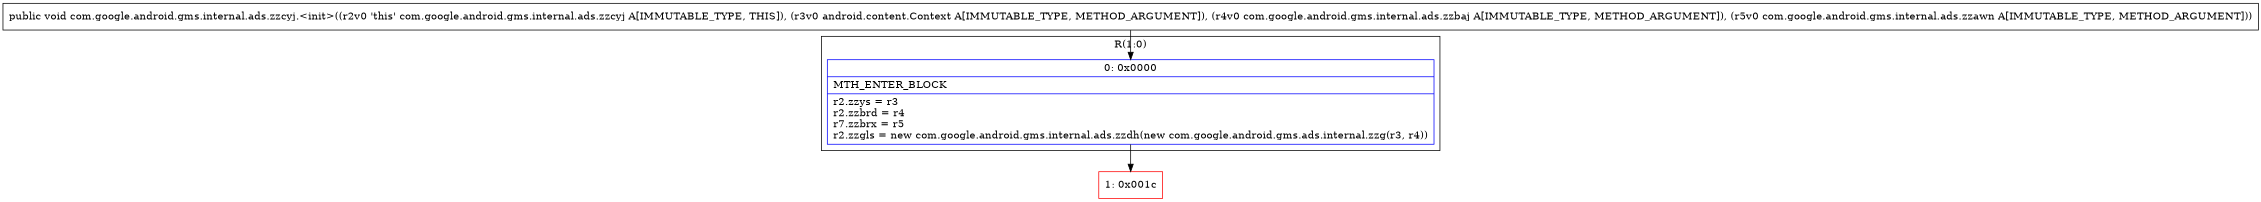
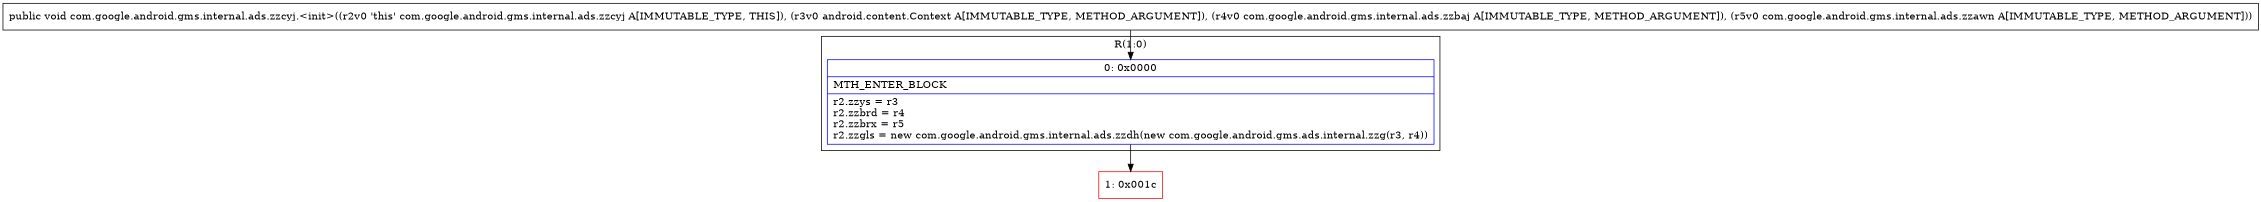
(869, 124) -> (869, 124)
